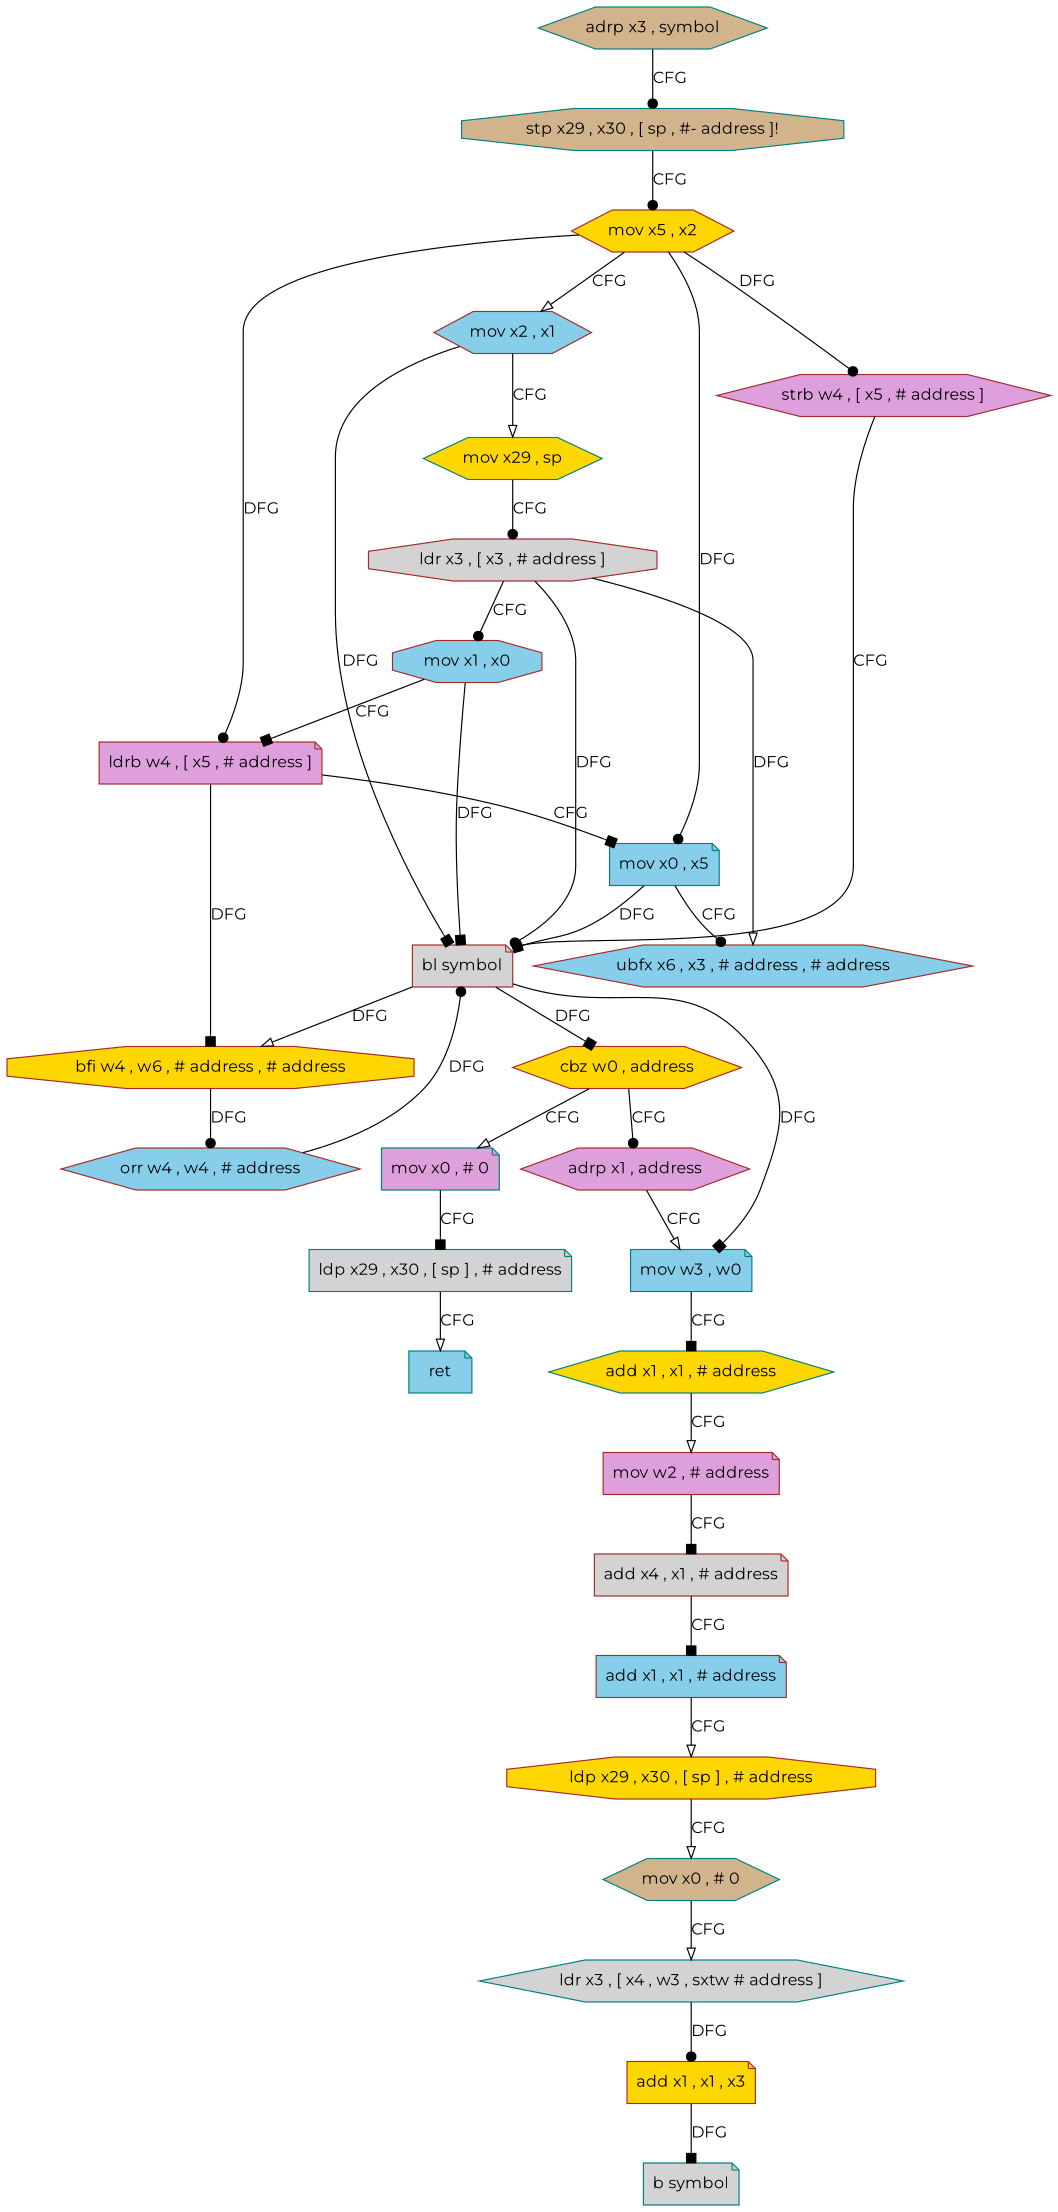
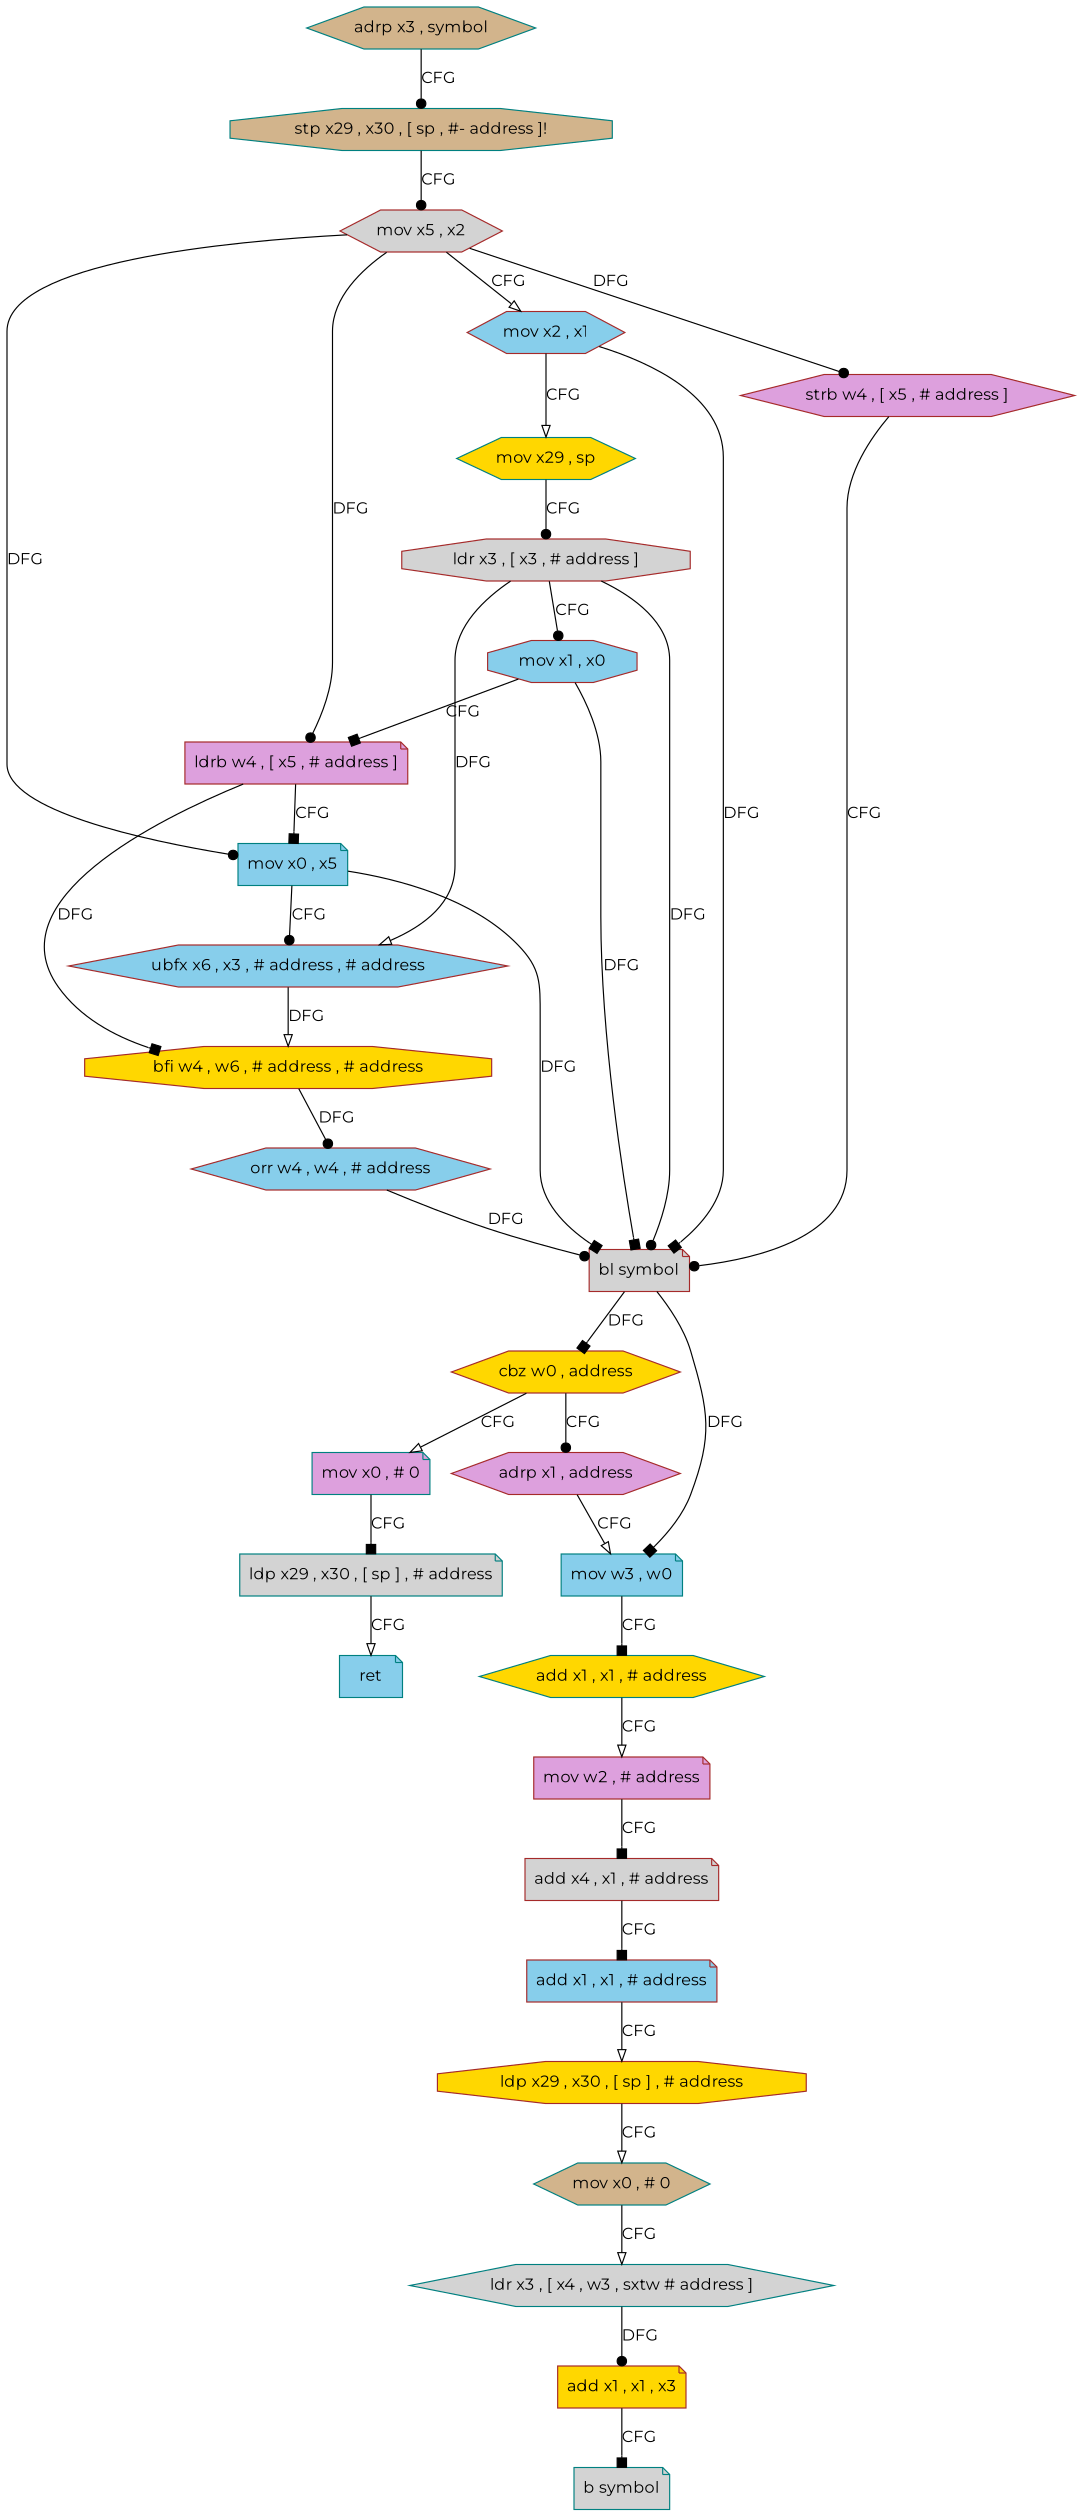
(653, 231) -> (421, 231)
(342, 1014) -> (288, 1011)
(709, 2133) -> (639, 2438)
